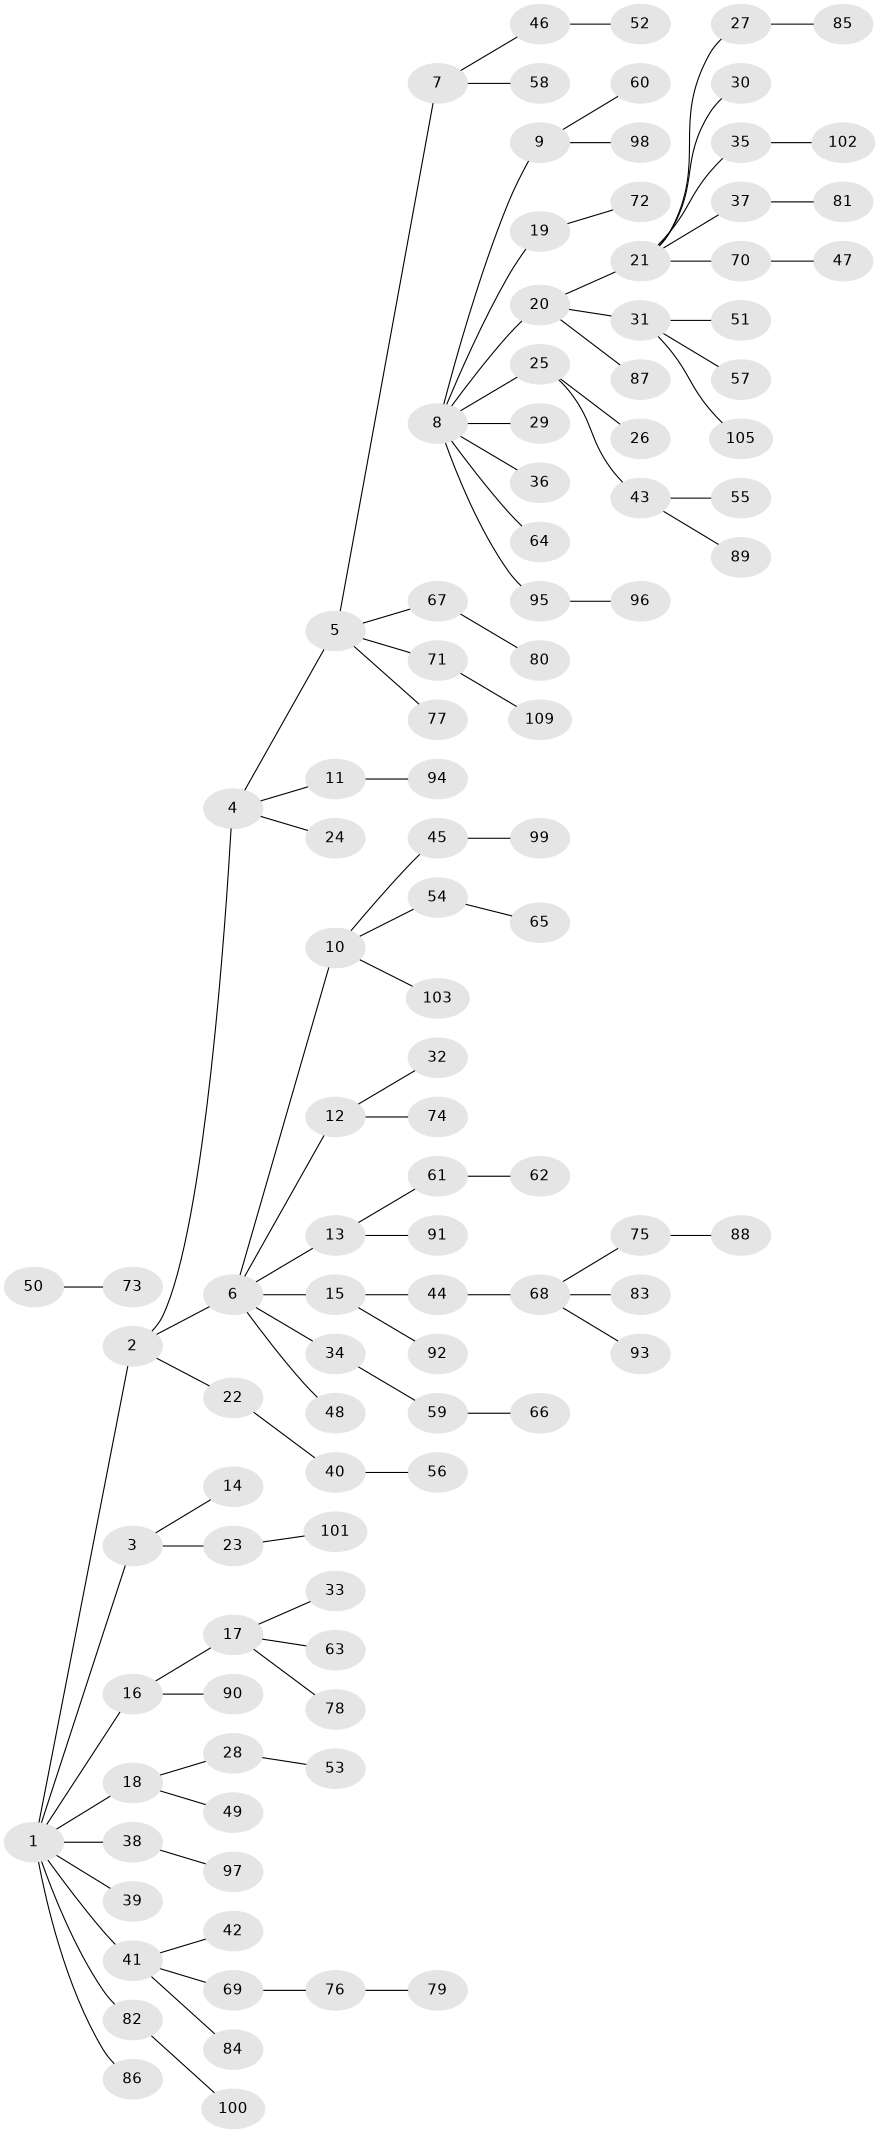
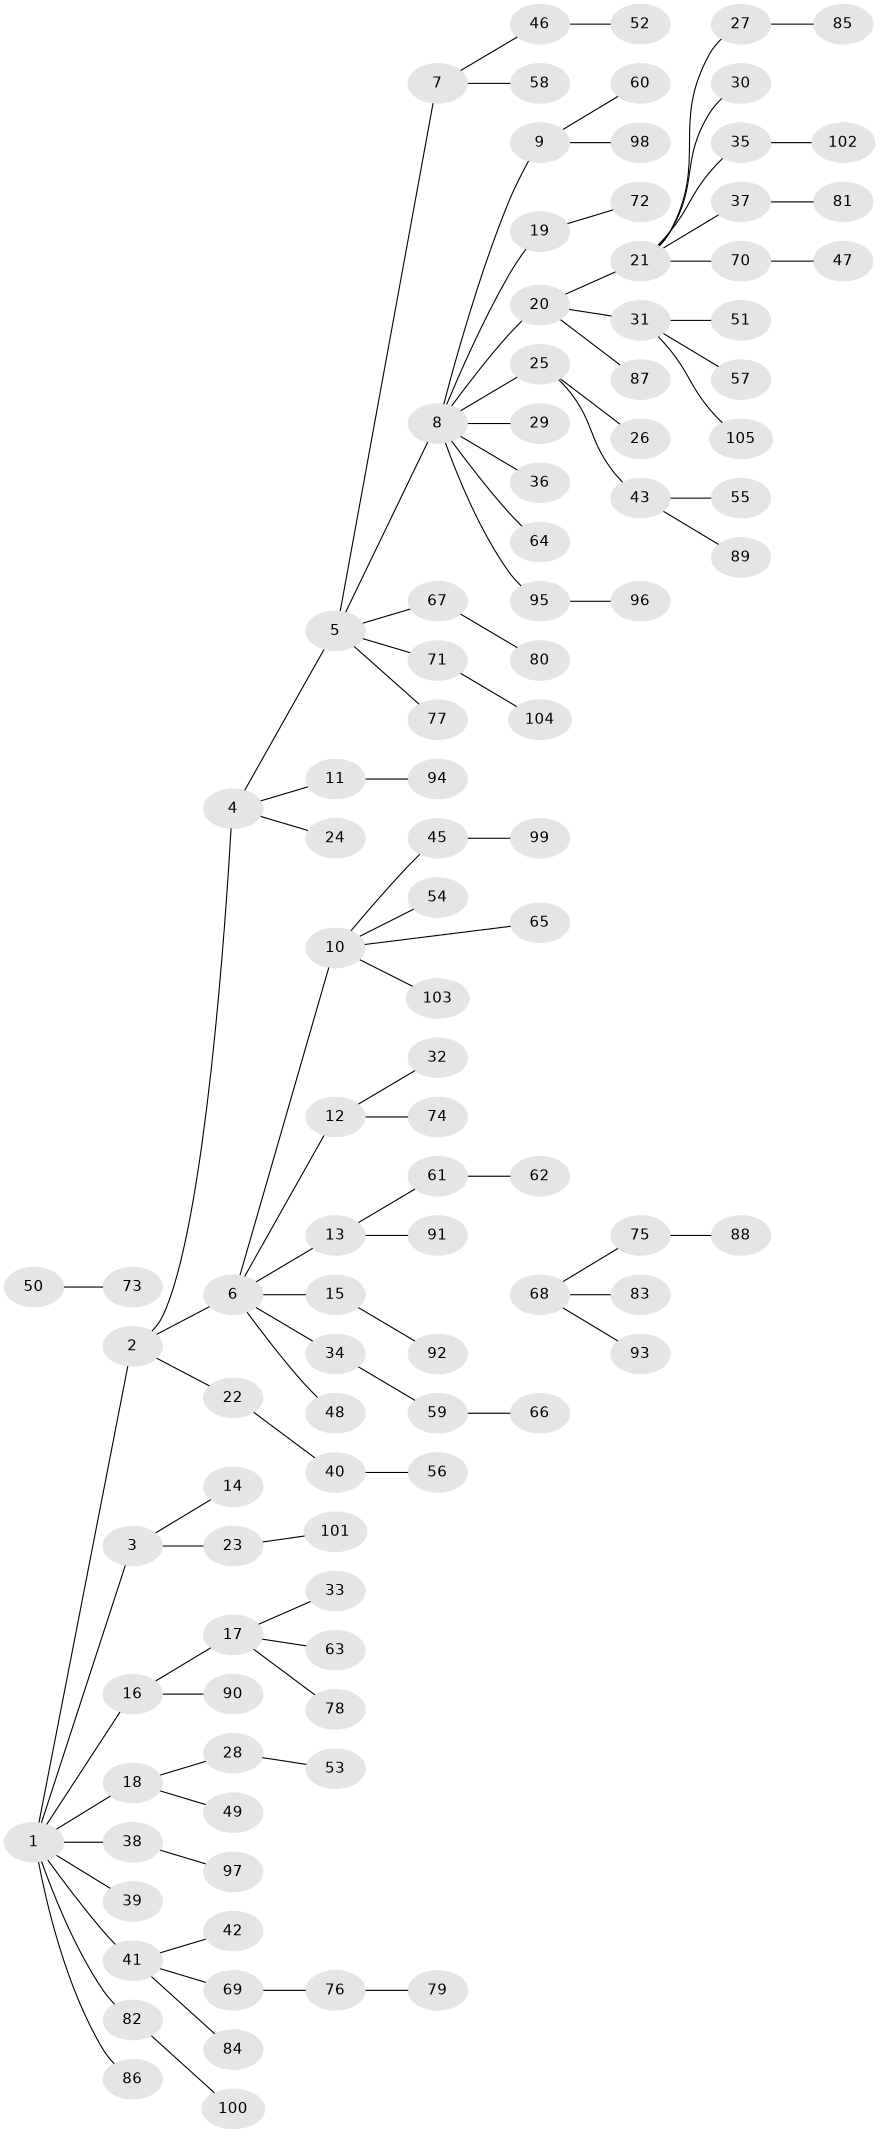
none -> (387, 527)
(540, 720) -> (540, 720)
(489, 910) -> (438, 935)
(438, 1295) -> none
